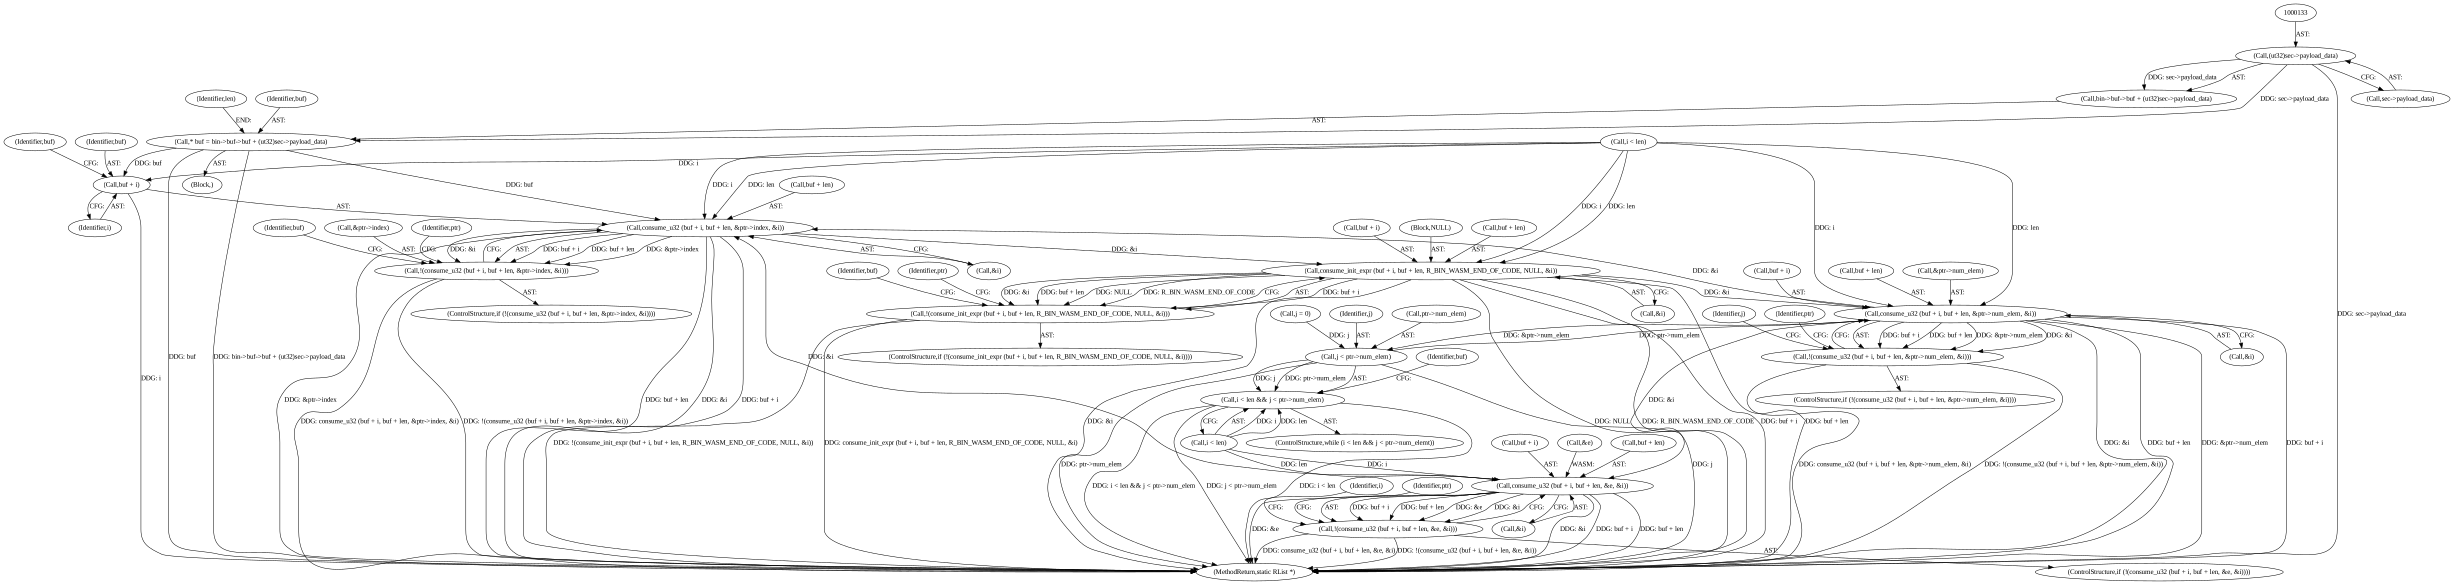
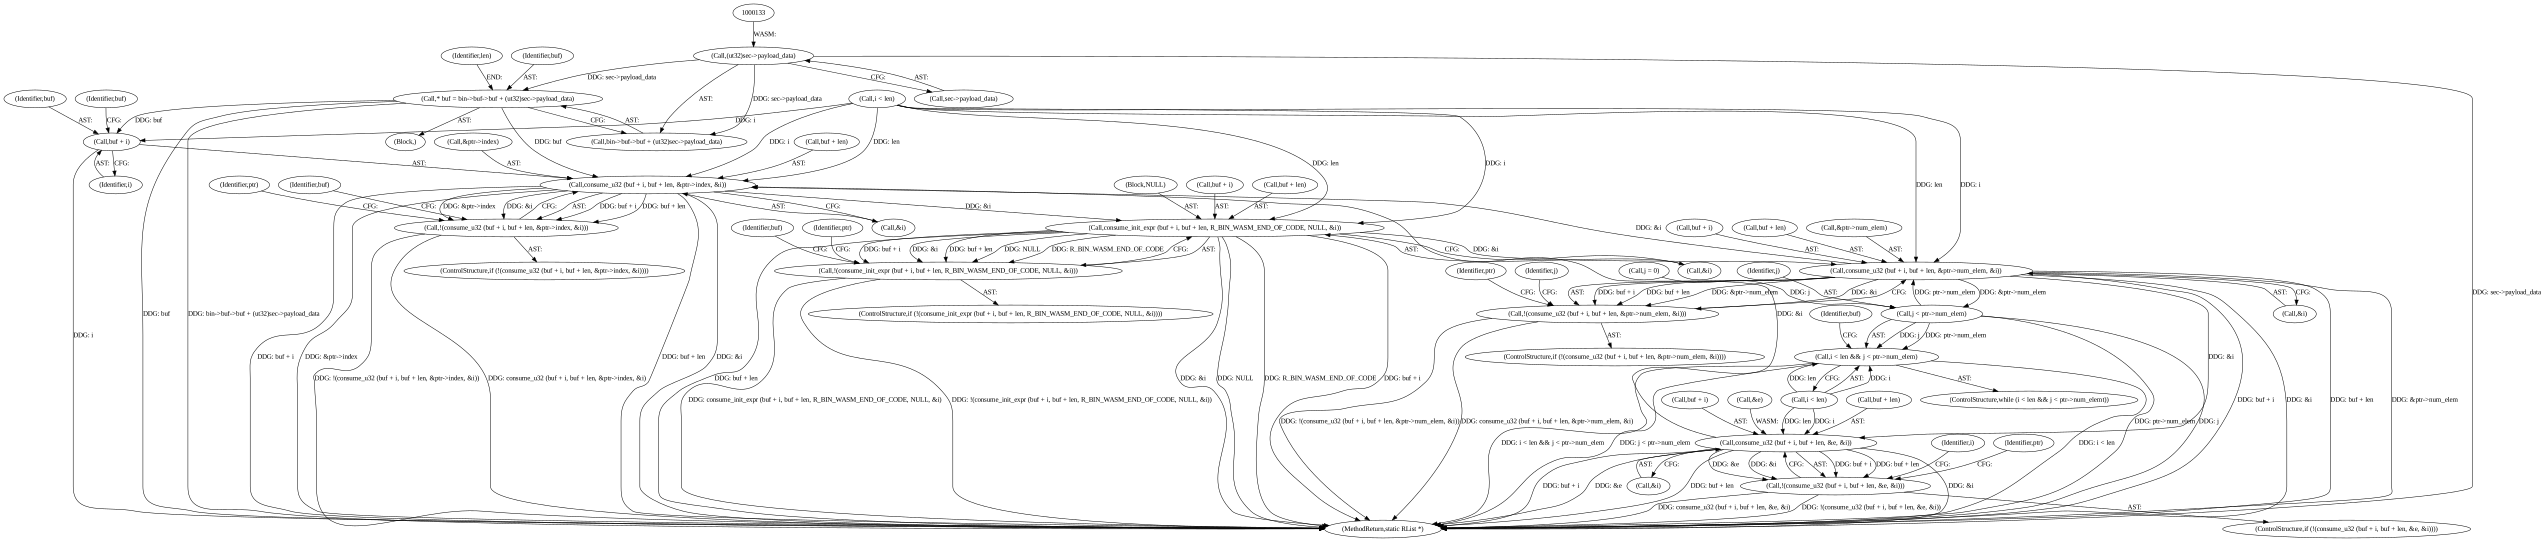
(2304, 34) -> (766, 34)
none -> (575, 120)
(396, 251) -> (522, 171)
(1436, 314) -> none
